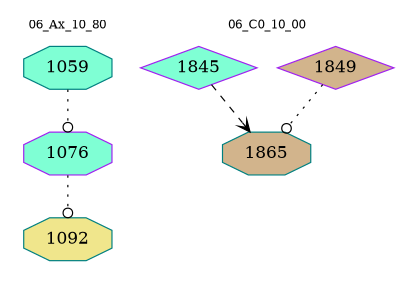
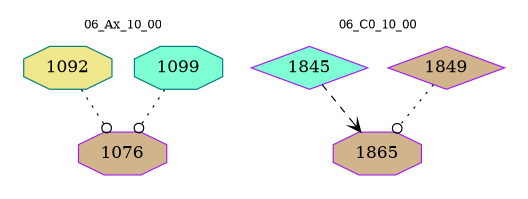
(68, 26) -> (123, 26)
(68, 68) -> (179, 68)
(68, 154) -> (123, 154)
(267, 154) -> (377, 154)
(68, 192) -> (93, 107)
